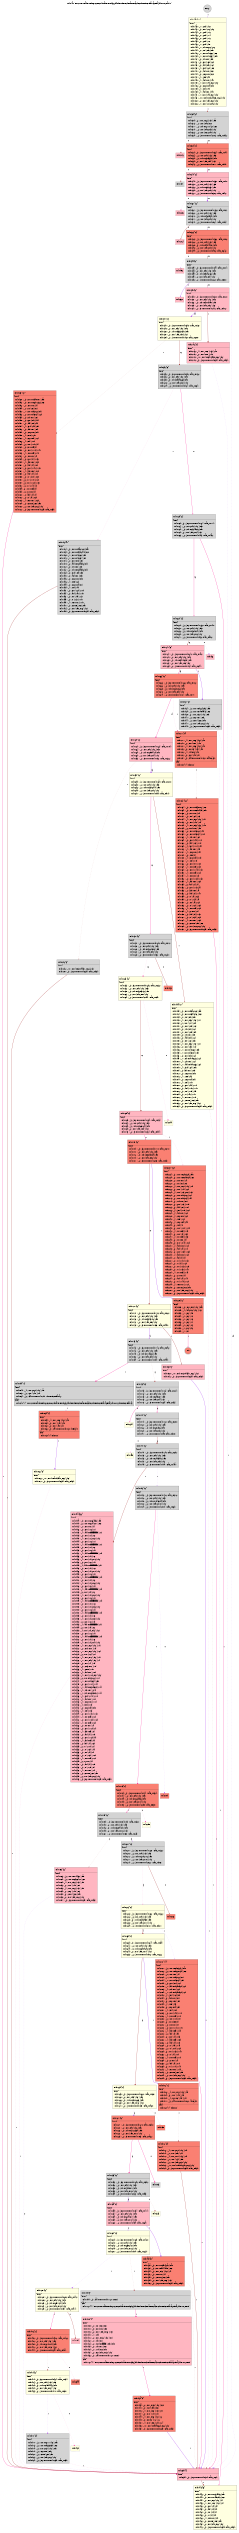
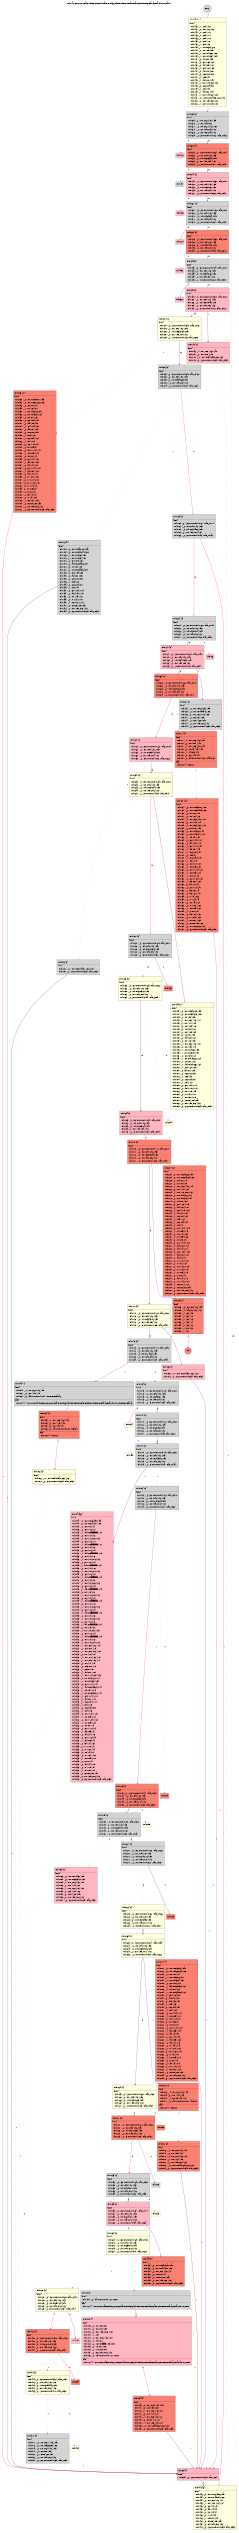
(67, 2365) -> (67, 2365)
